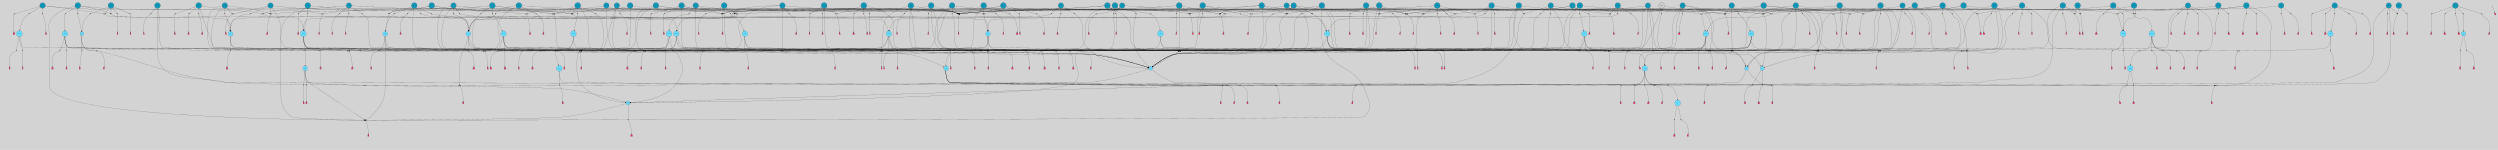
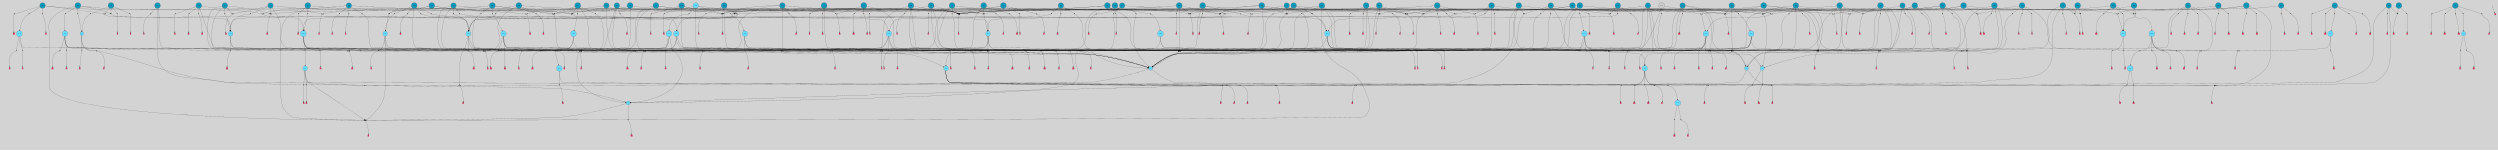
(696, 6) -> (696, 6)
